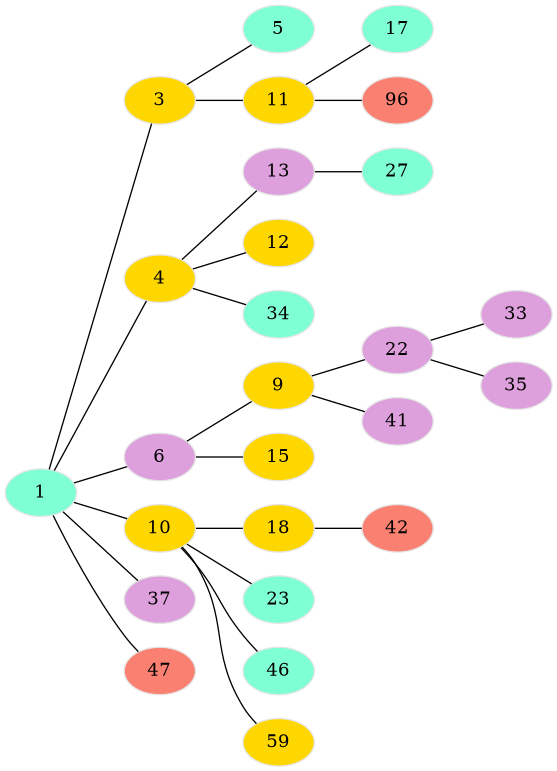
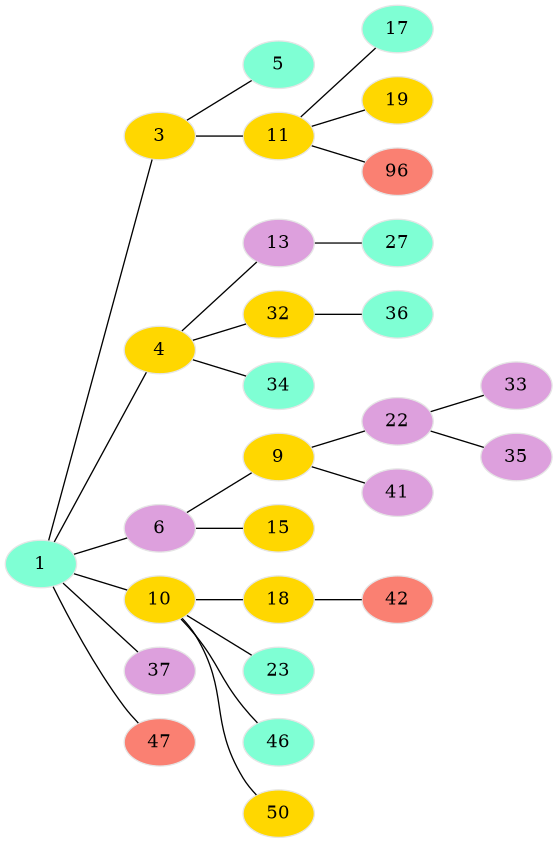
none -> (398, 100)
(279, 243) -> (279, 314)
none -> (398, 314)
(279, 742) -> (279, 814)
